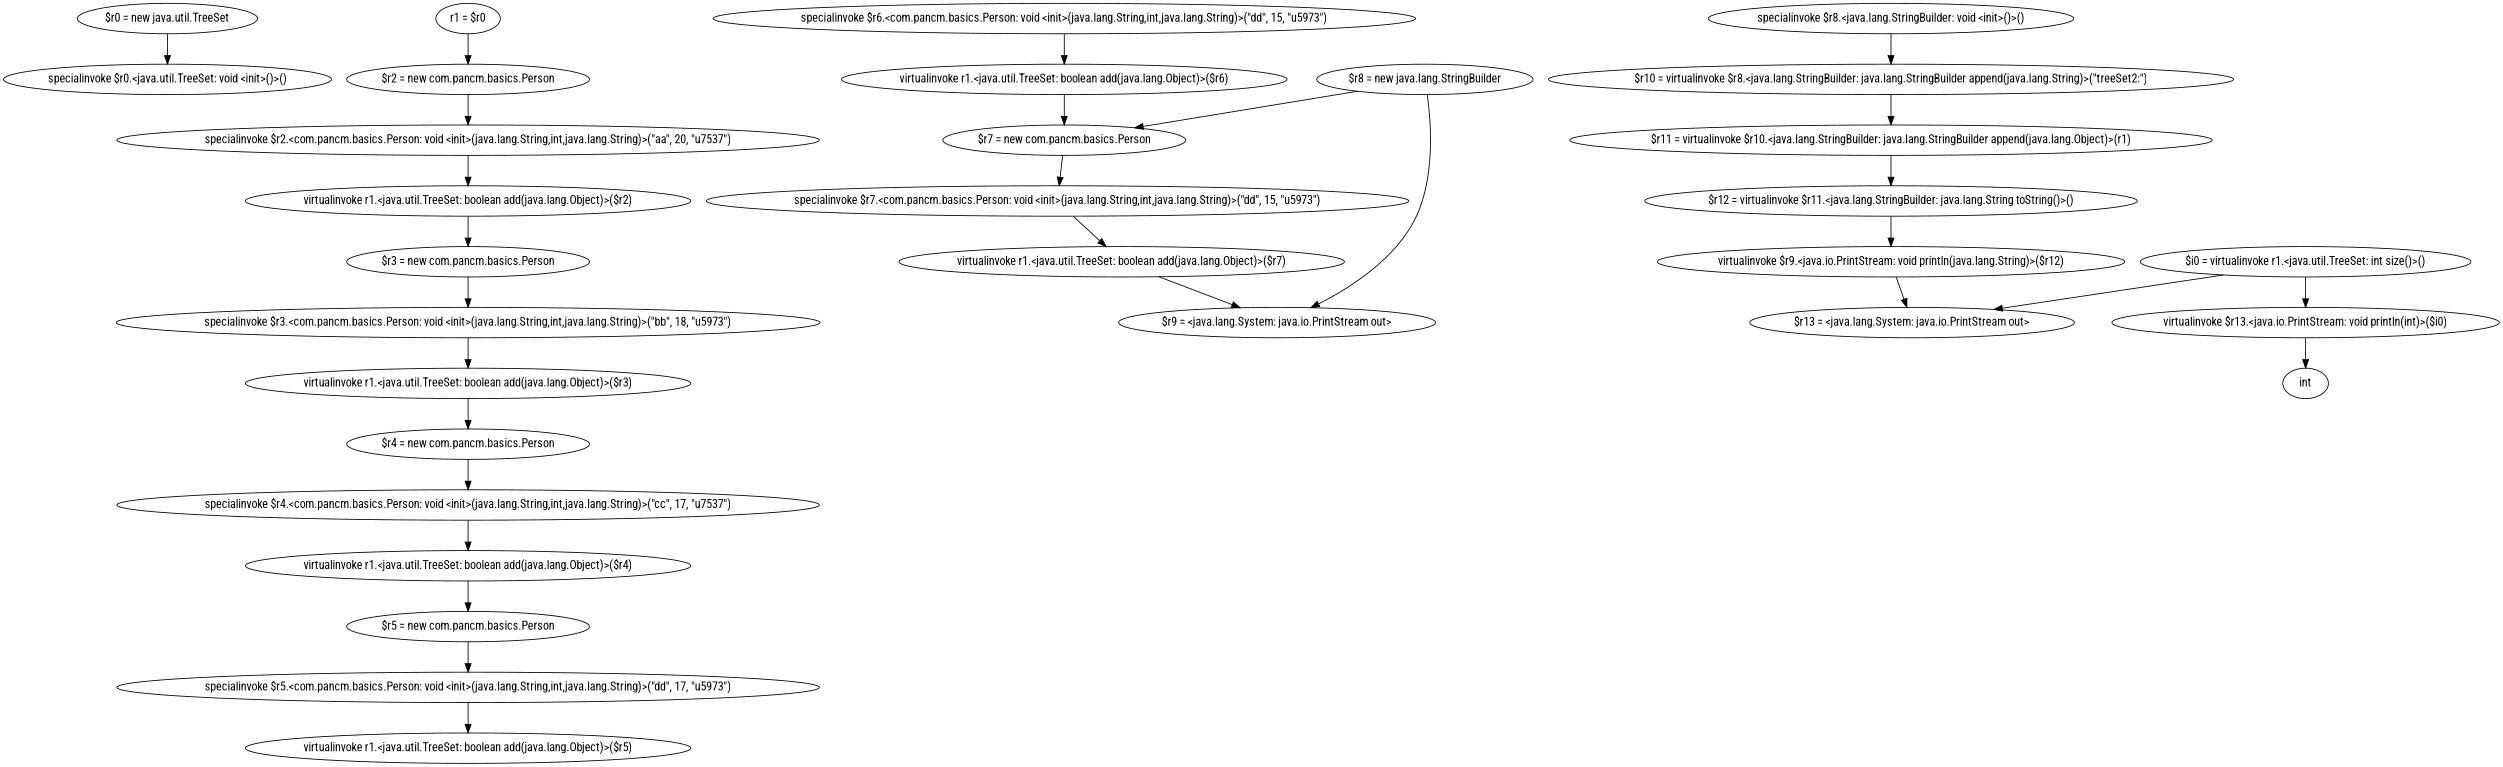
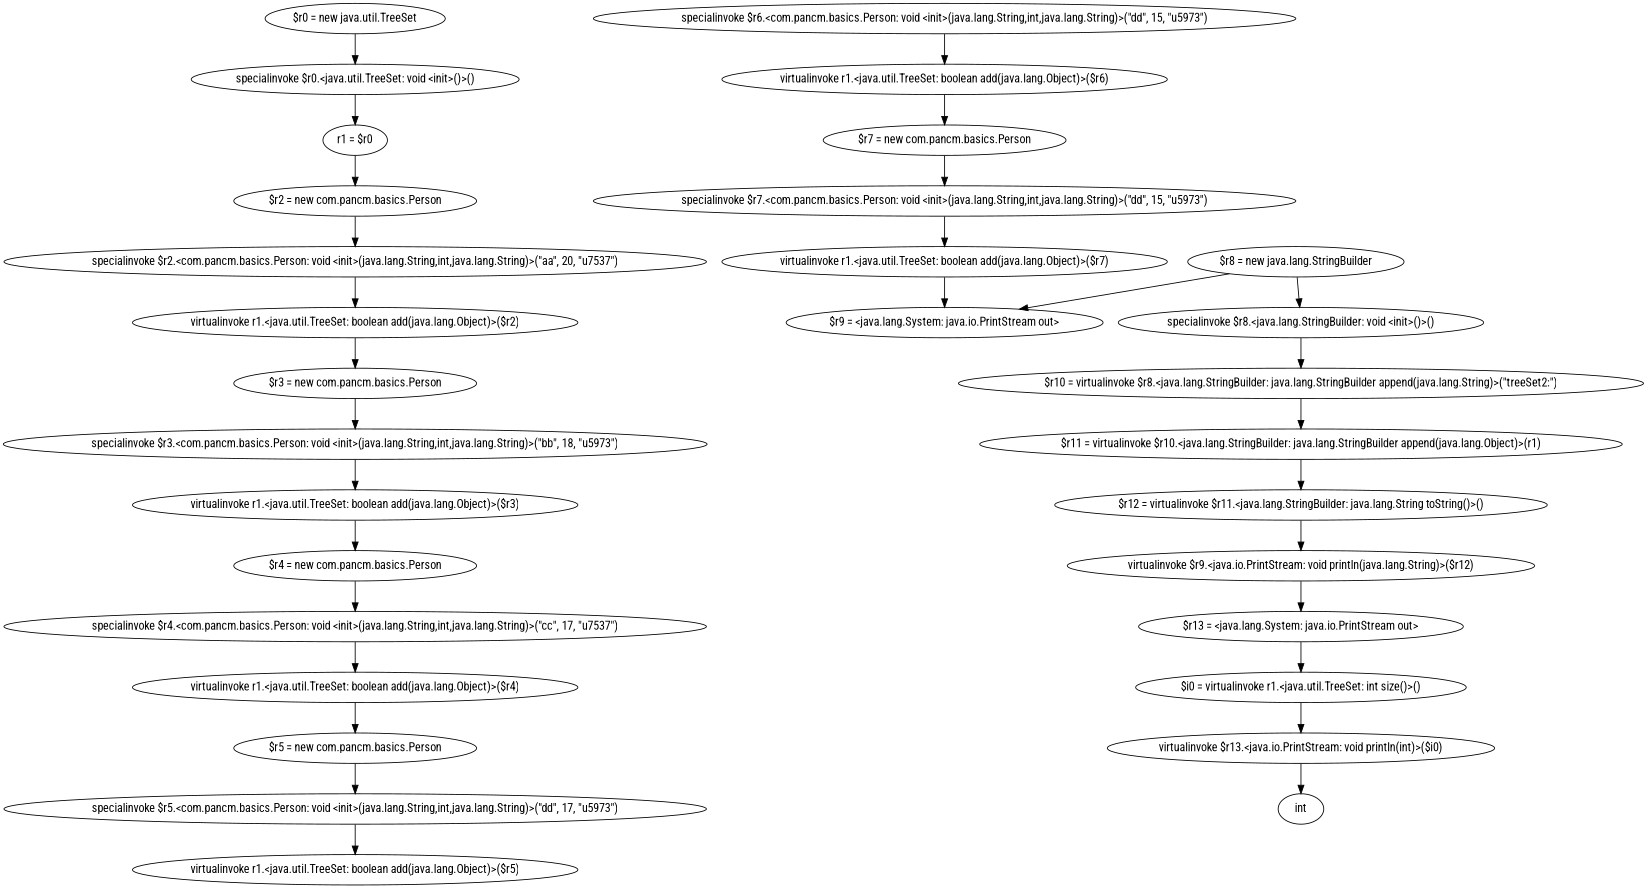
none -> (355, 106)
(1250, 109) -> (1298, 288)
(2113, 292) -> (1301, 653)
